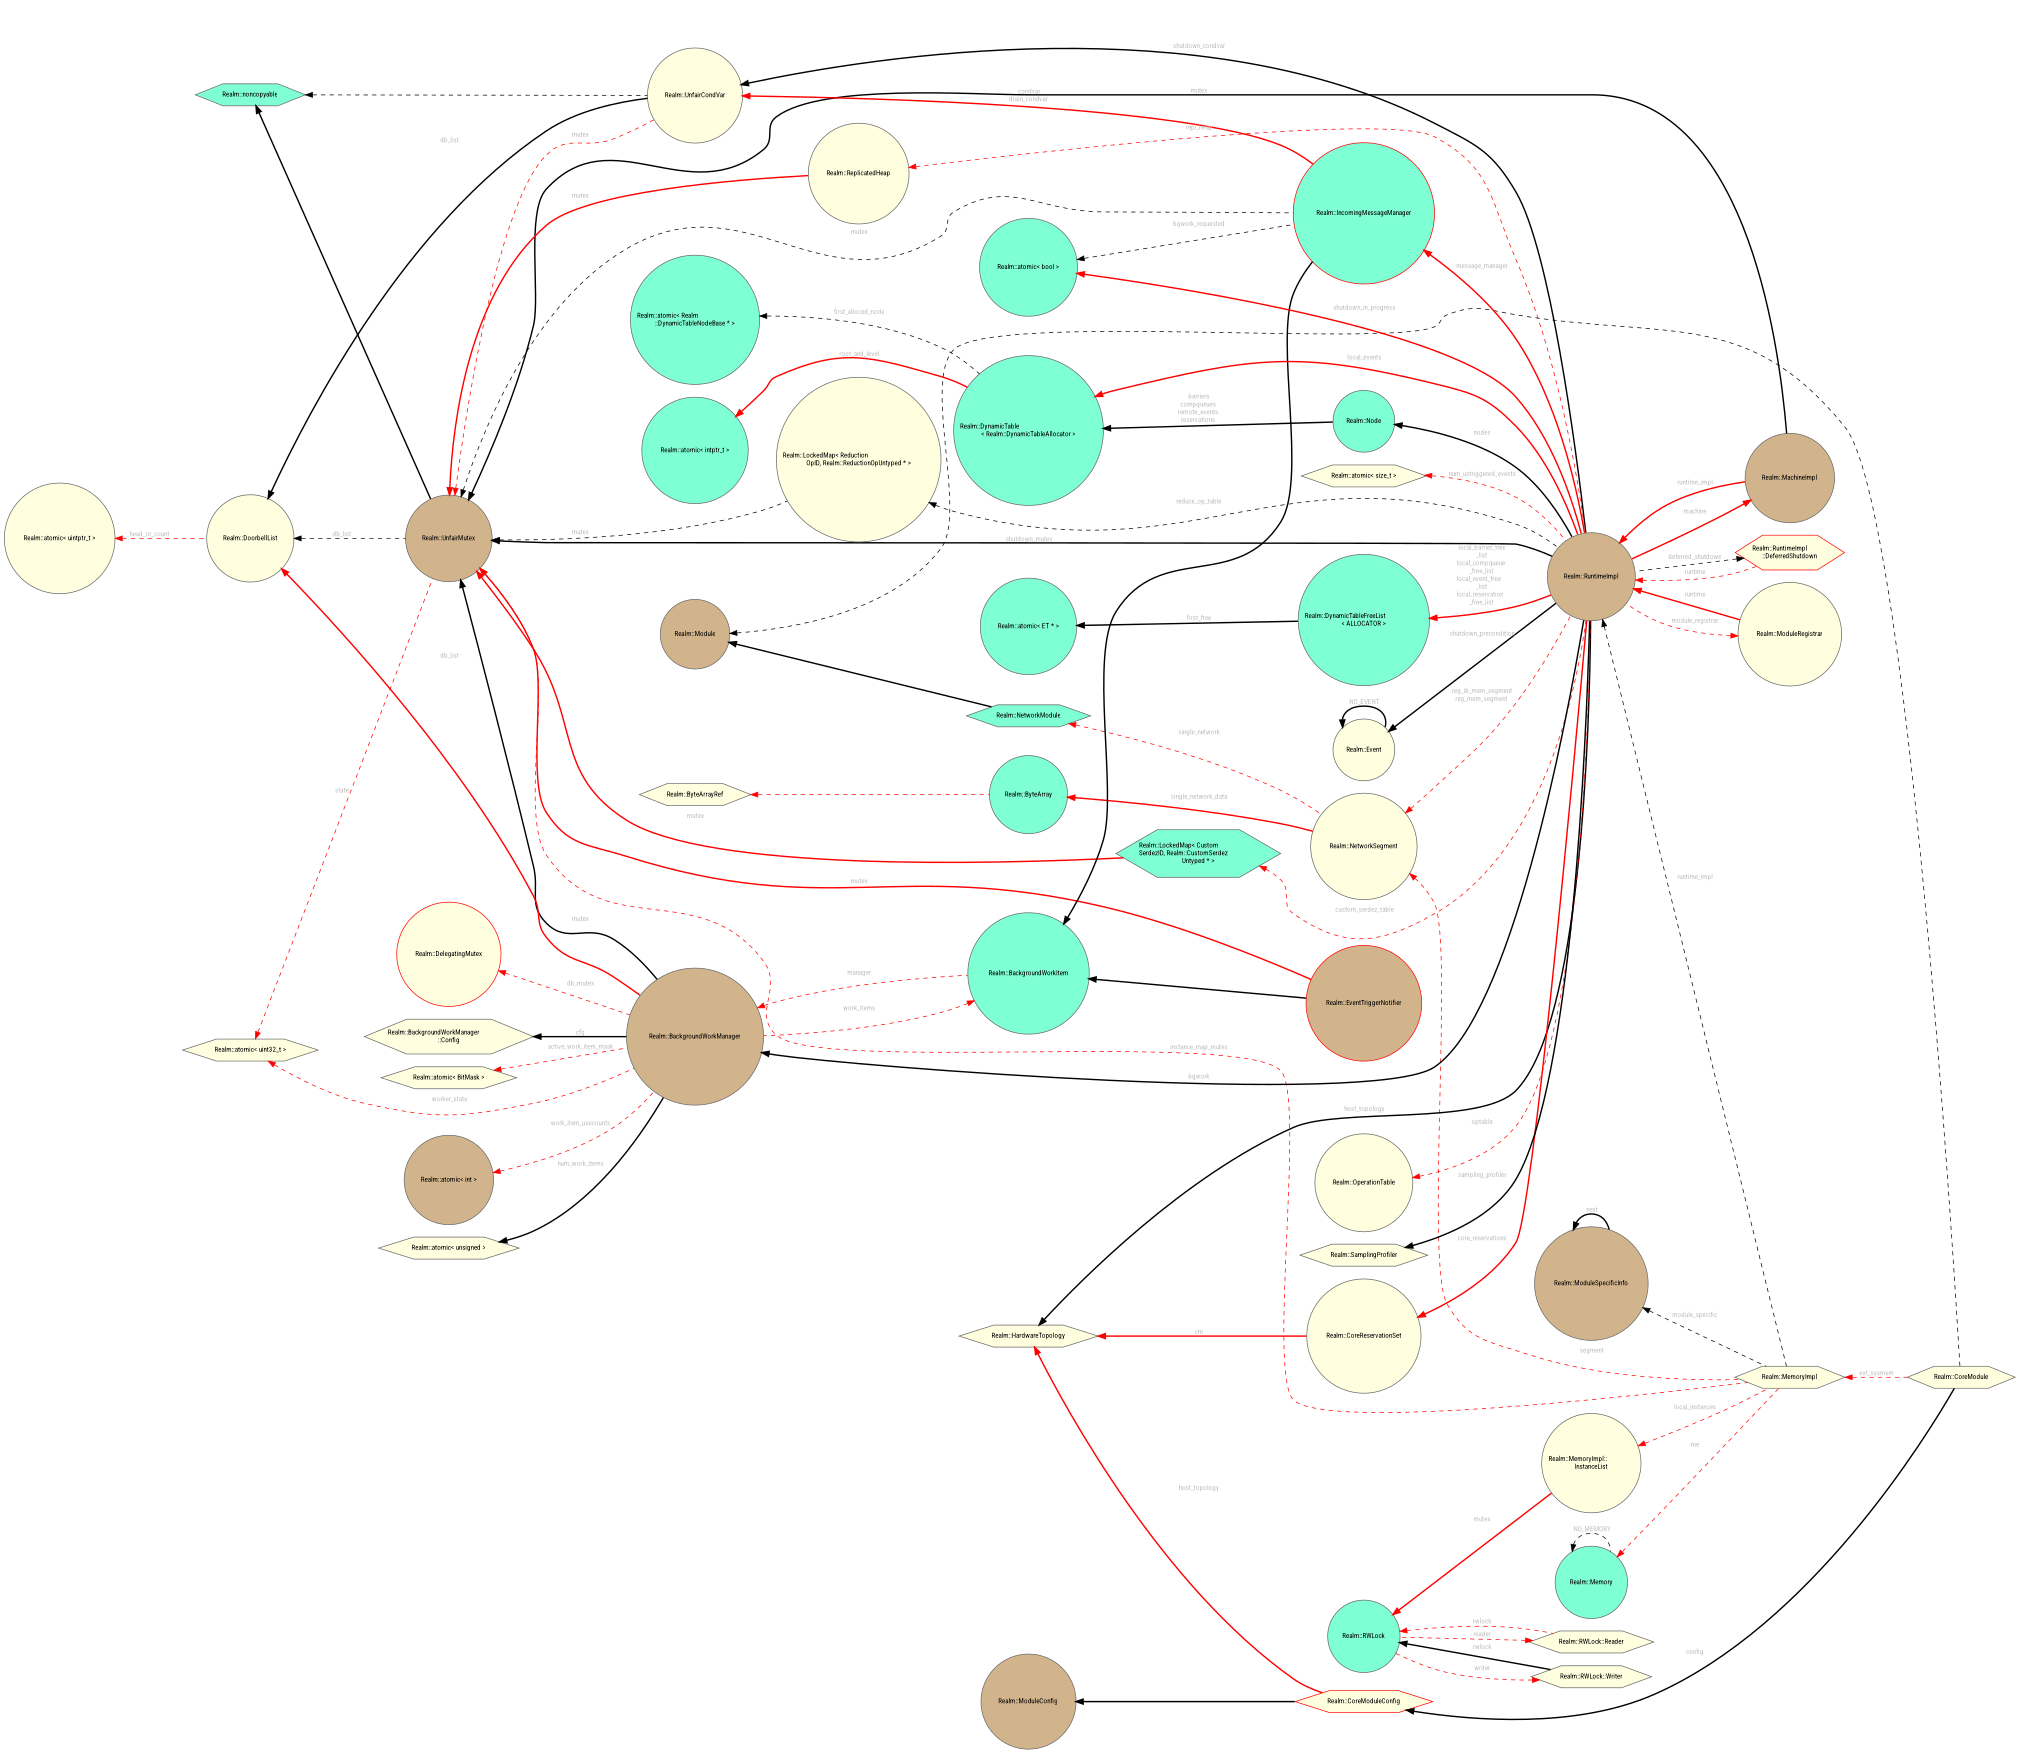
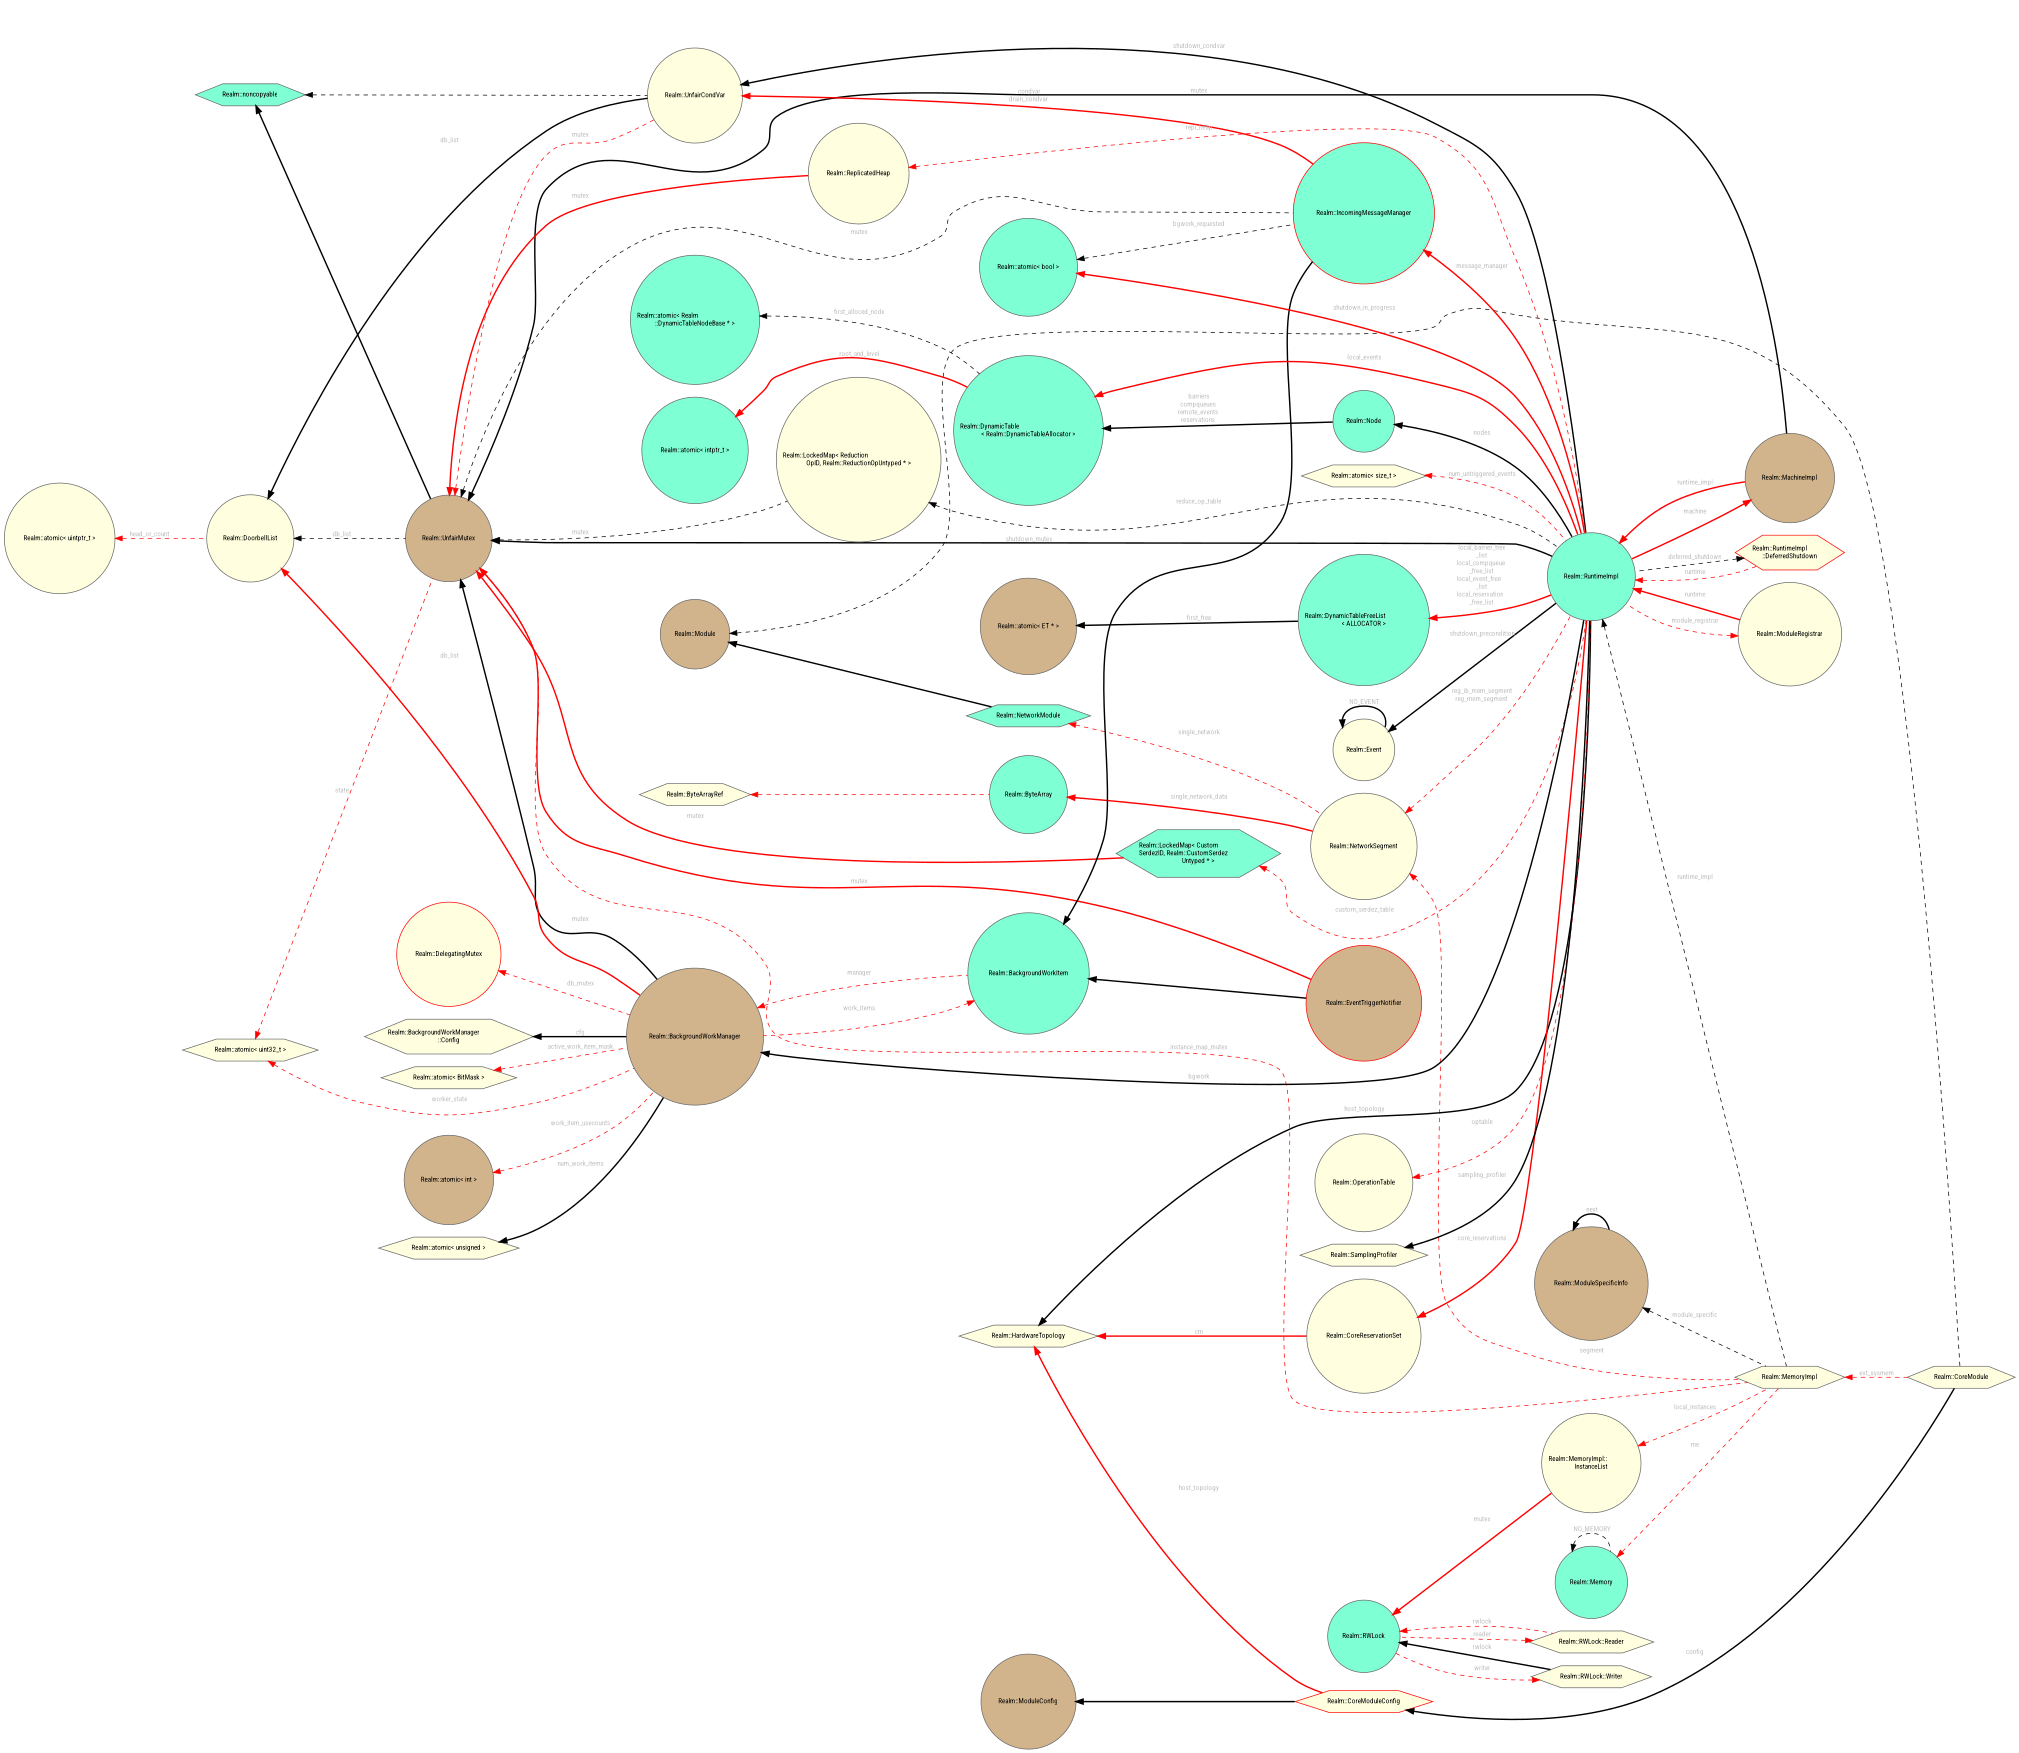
(1591, 577) -> (1591, 577)
(1029, 626) -> (1029, 626)
